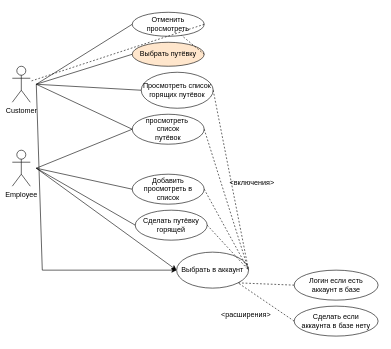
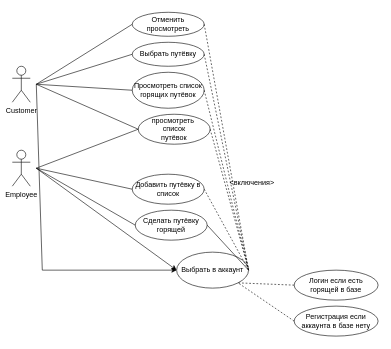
(193, 45) -> (210, 81)
(131, 48) -> (223, 127)
(168, 54) -> (168, 54)
(177, 90) -> (168, 90)
(168, 129) -> (174, 129)
(168, 189) -> (168, 189)
(225, 244) -> (225, 244)
(336, 285) -> (336, 285)
(246, 315) -> none
(336, 321) -> (336, 321)
